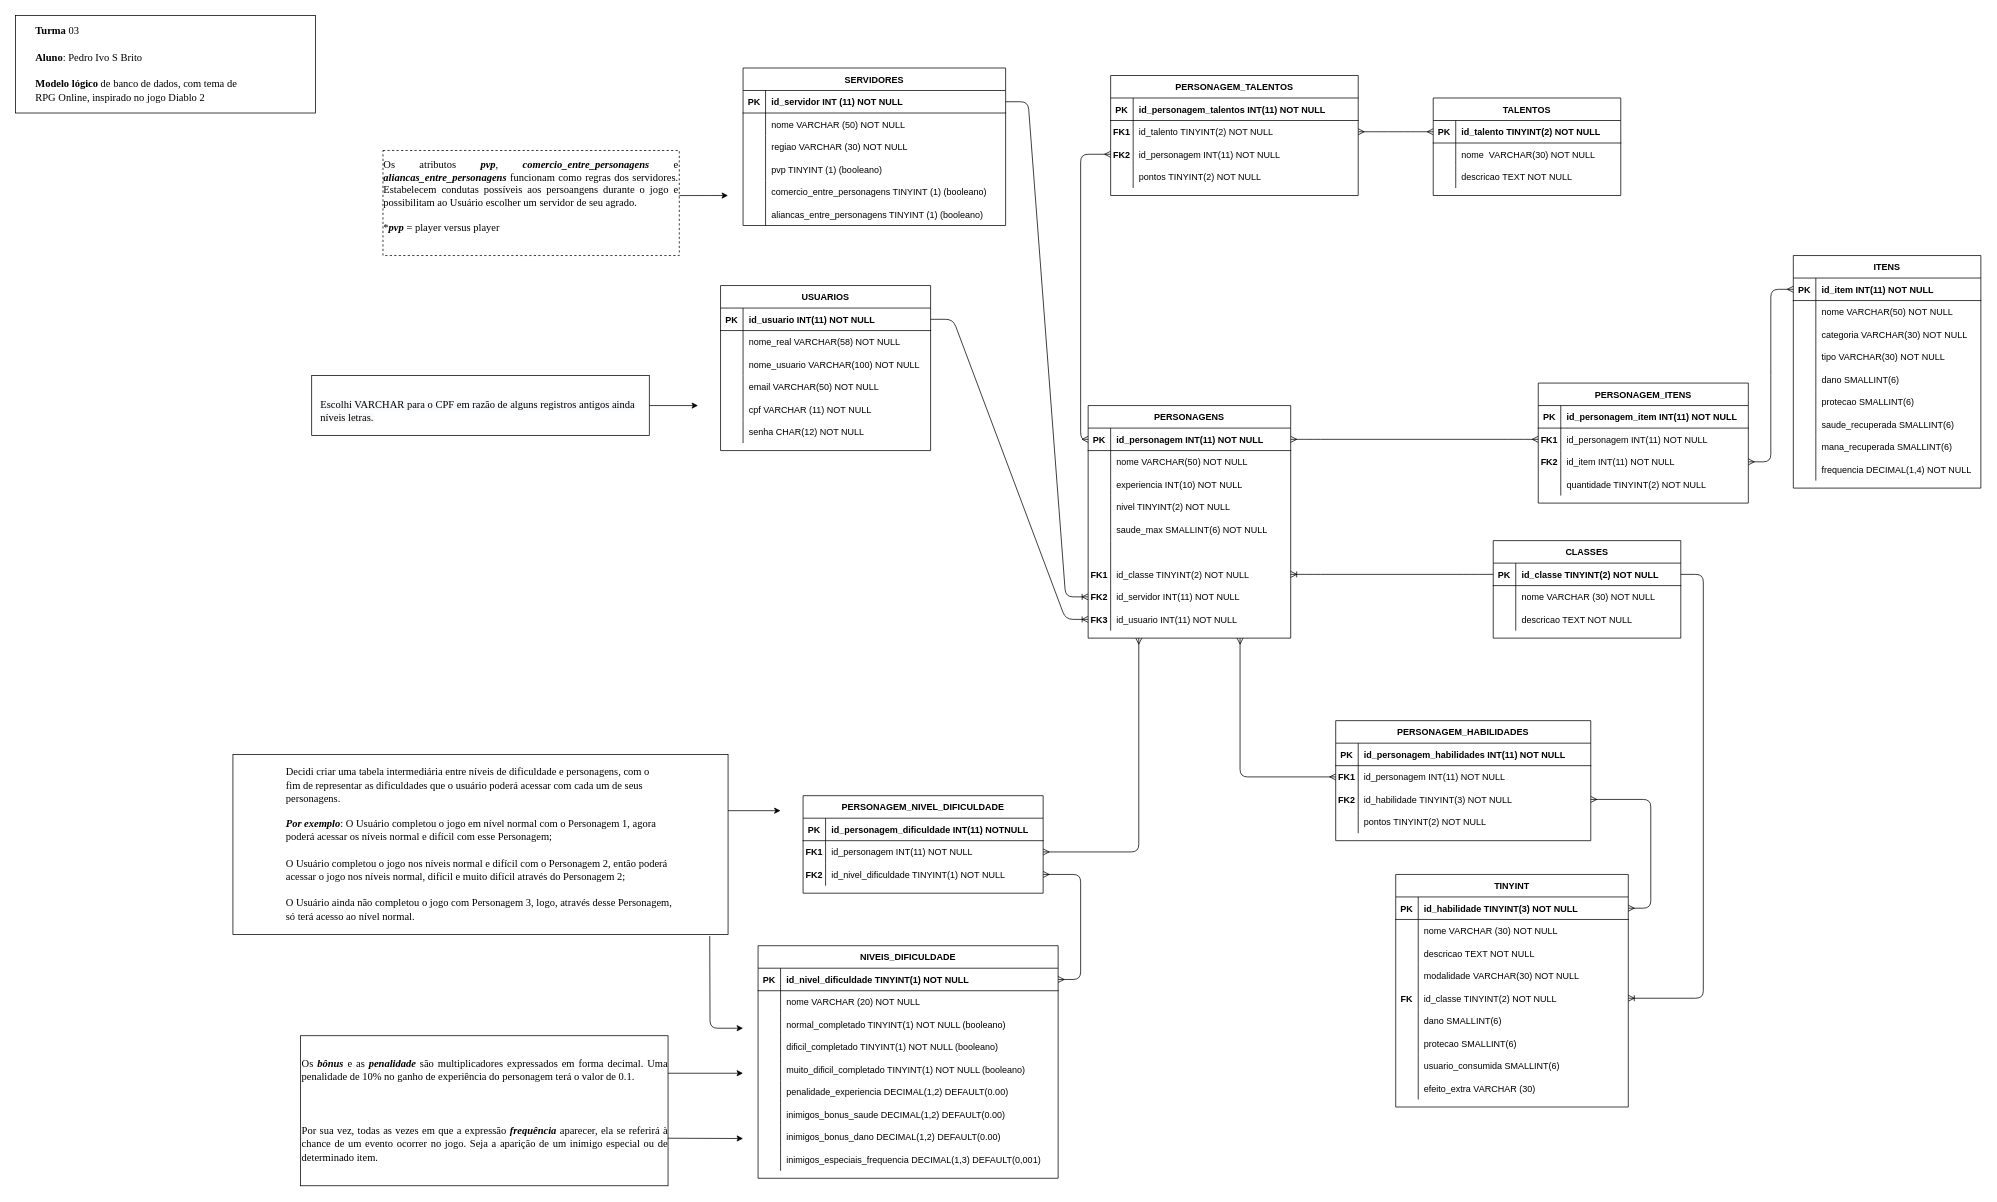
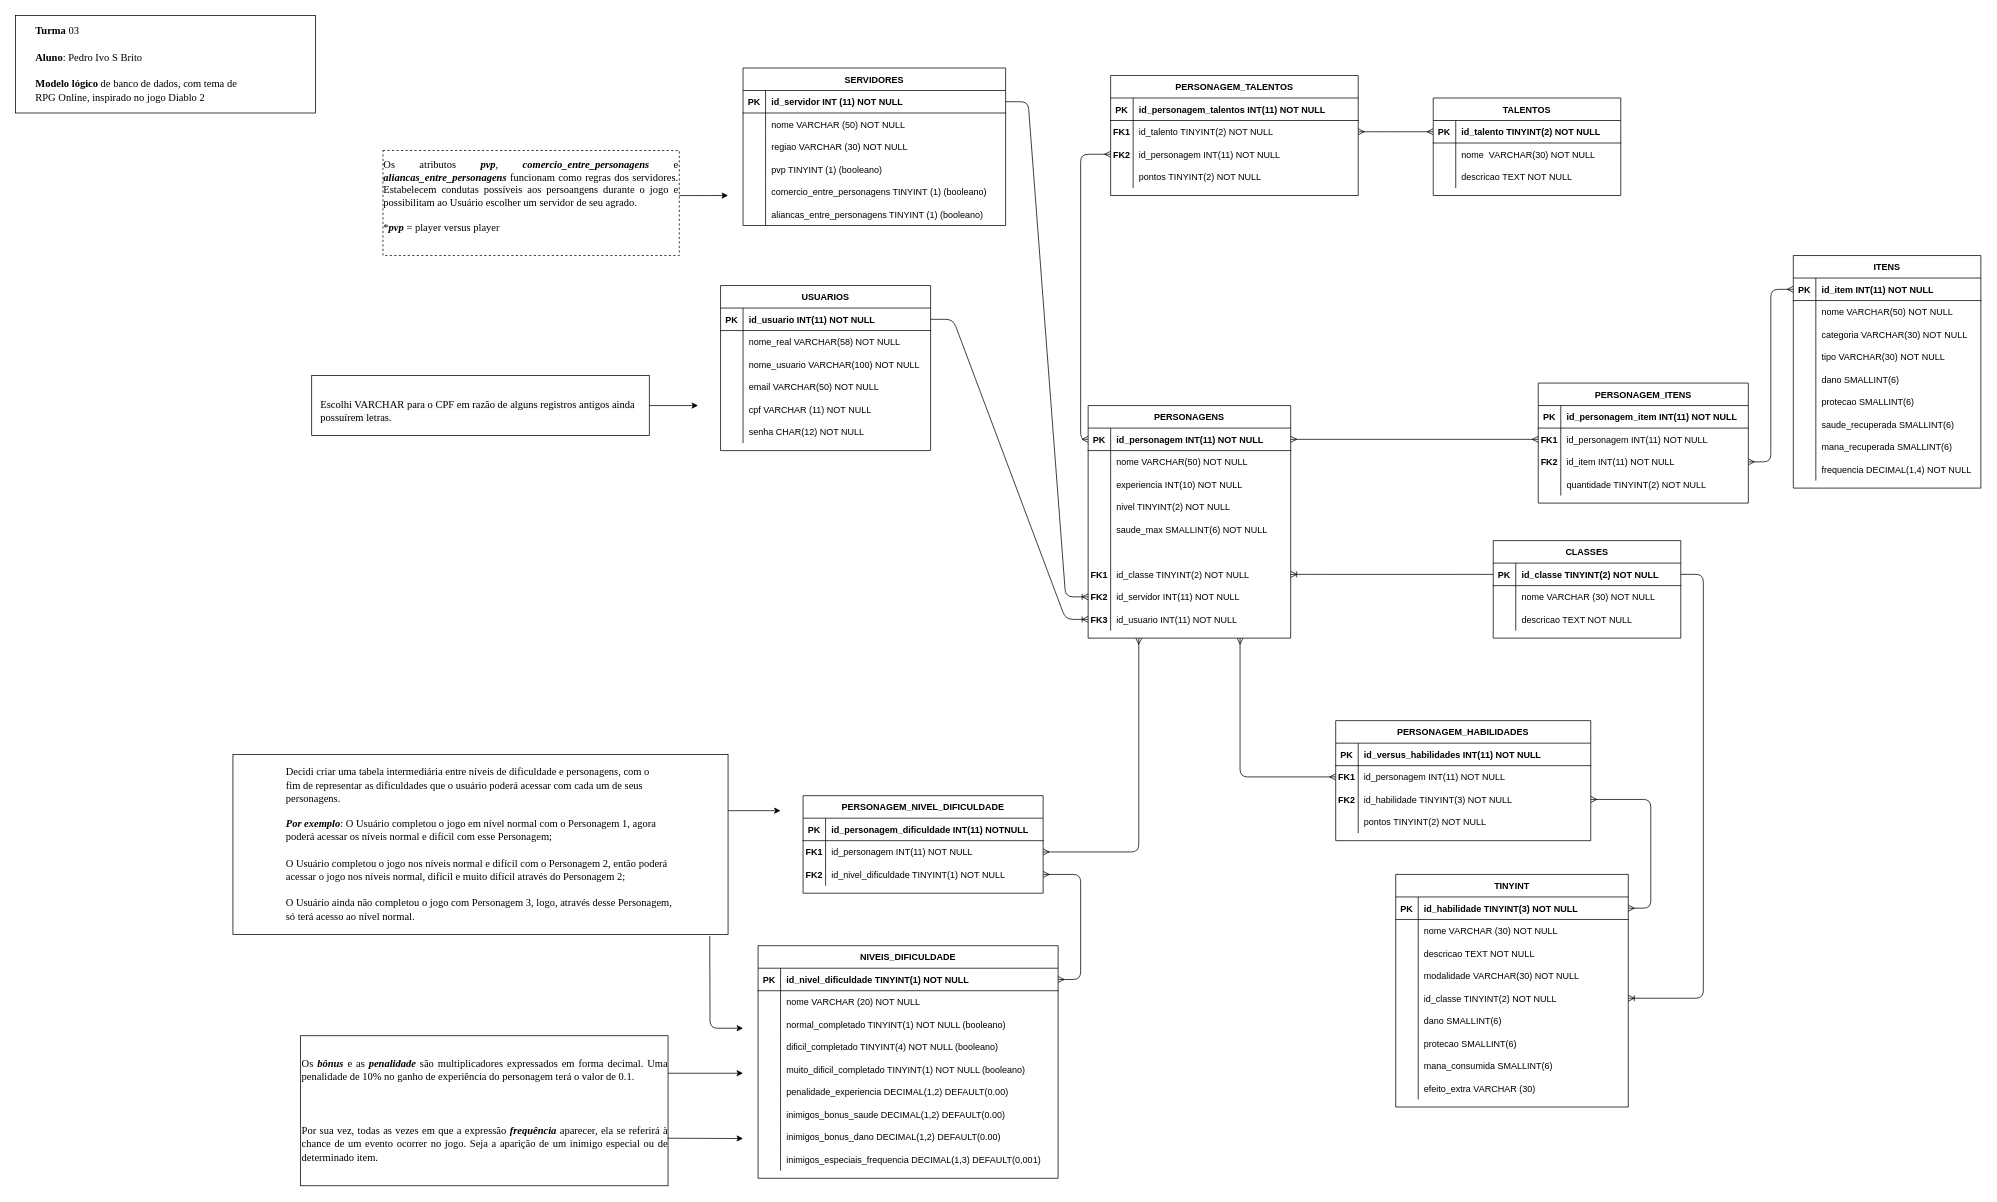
(481, 410) -> (481, 410)
(1461, 755) -> (1451, 755)
(1407, 998) -> none
(898, 1047) -> (898, 1047)
(1493, 1066) -> (1487, 1066)
